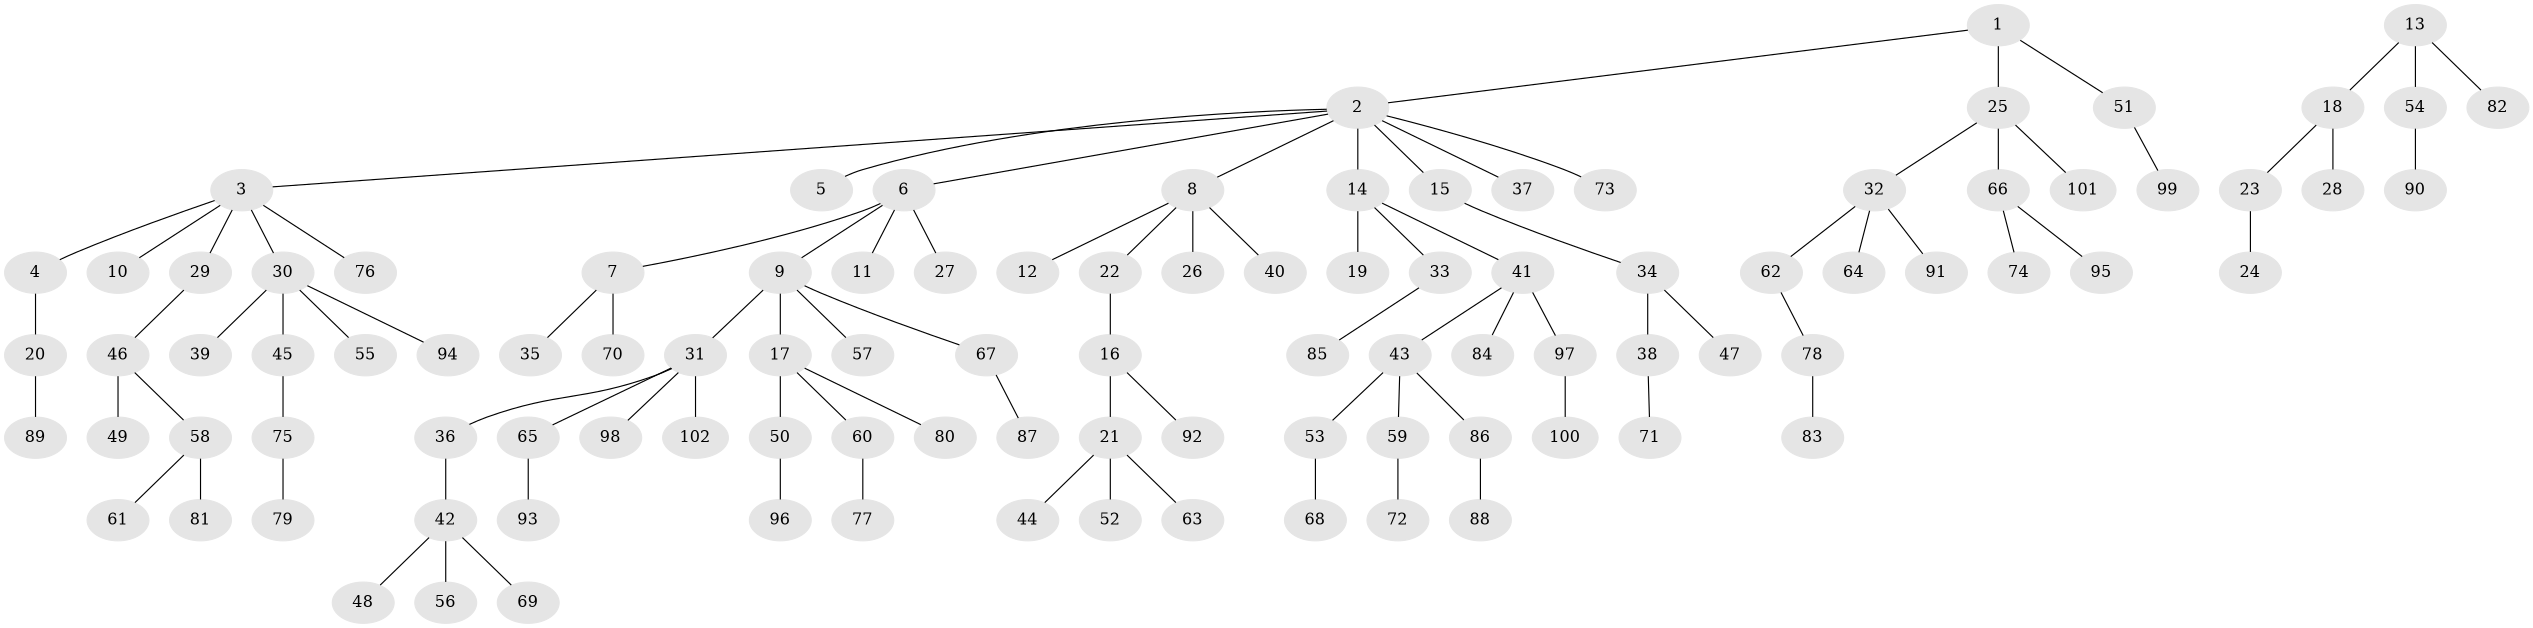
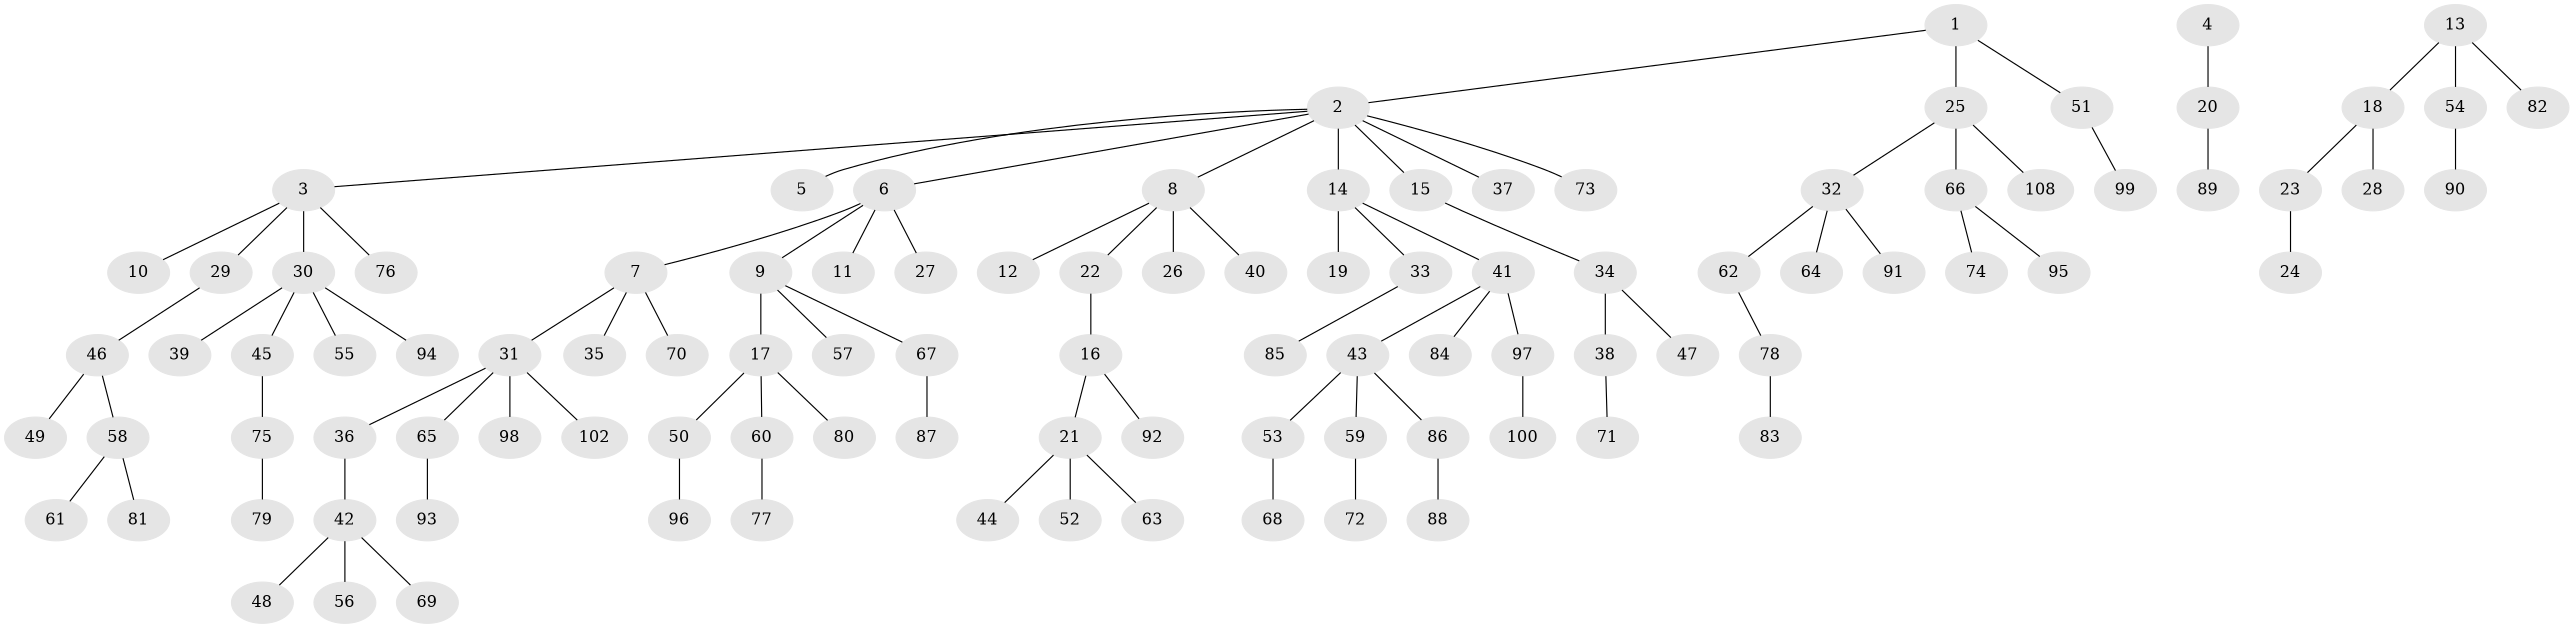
(2083, 190) -> (2041, 190)
(137, 228) -> none
(738, 314) -> (573, 314)
